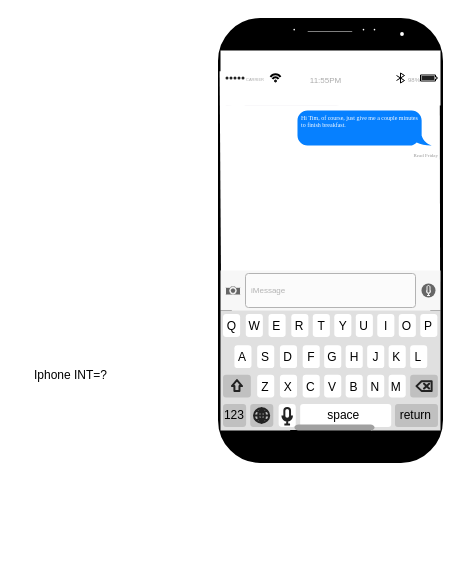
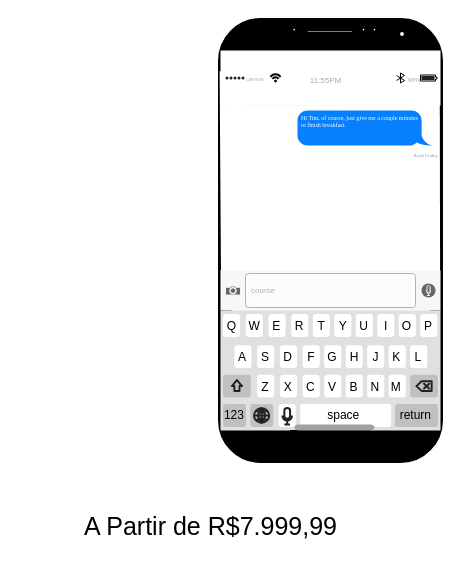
(268, 291) -> (265, 291)
(71, 376) -> none
none -> (211, 526)
